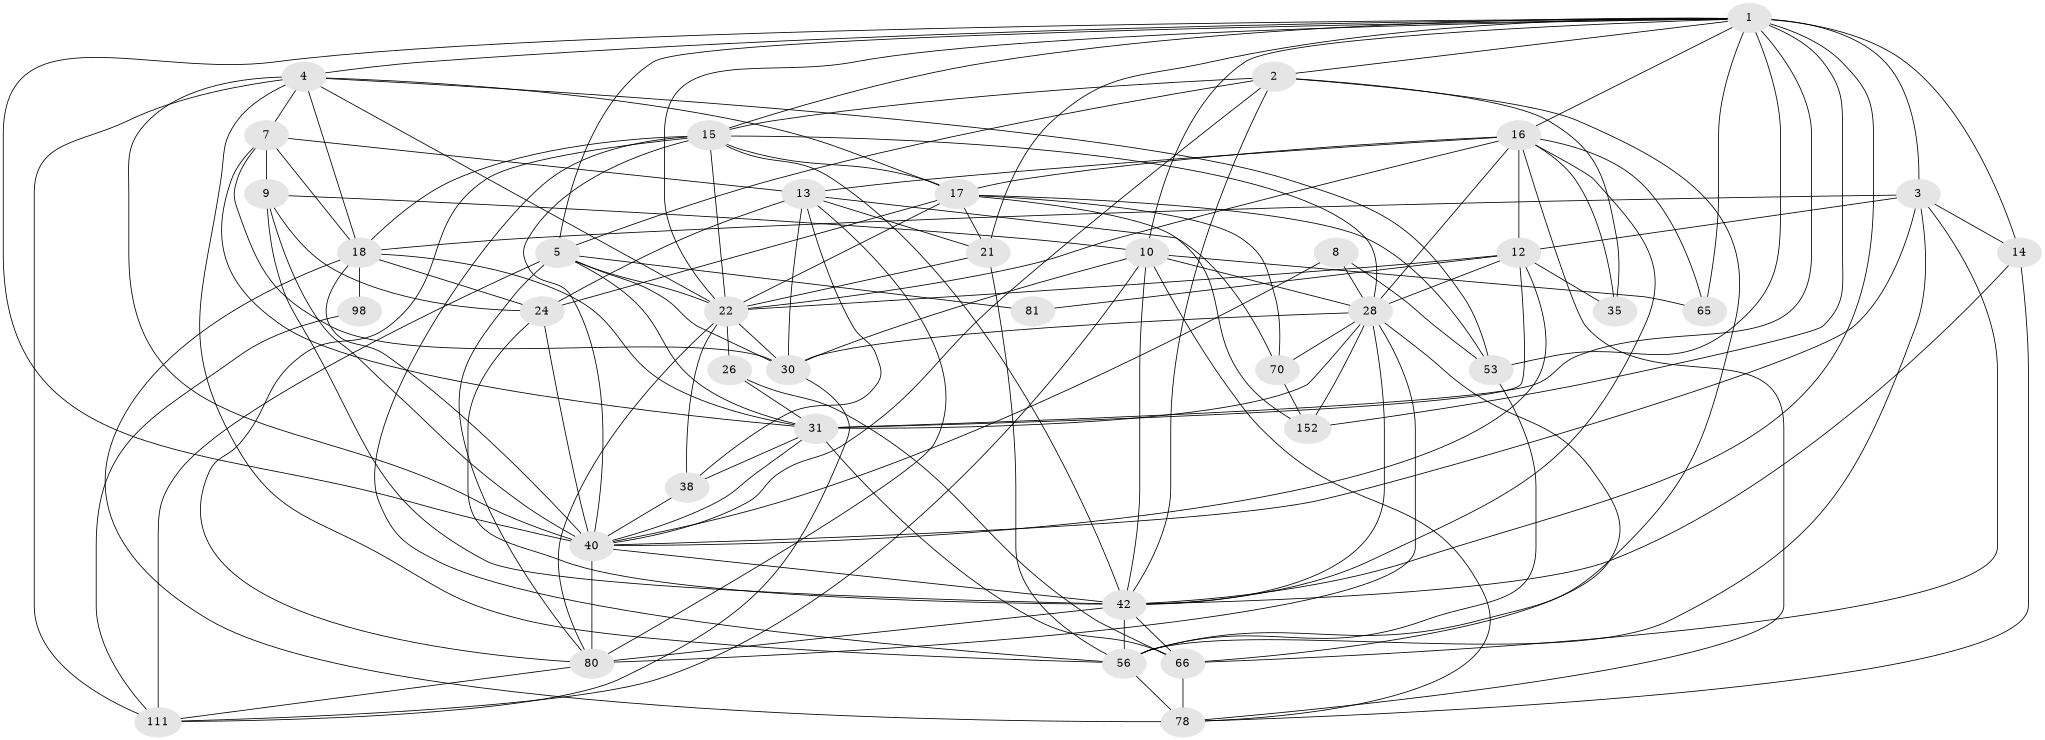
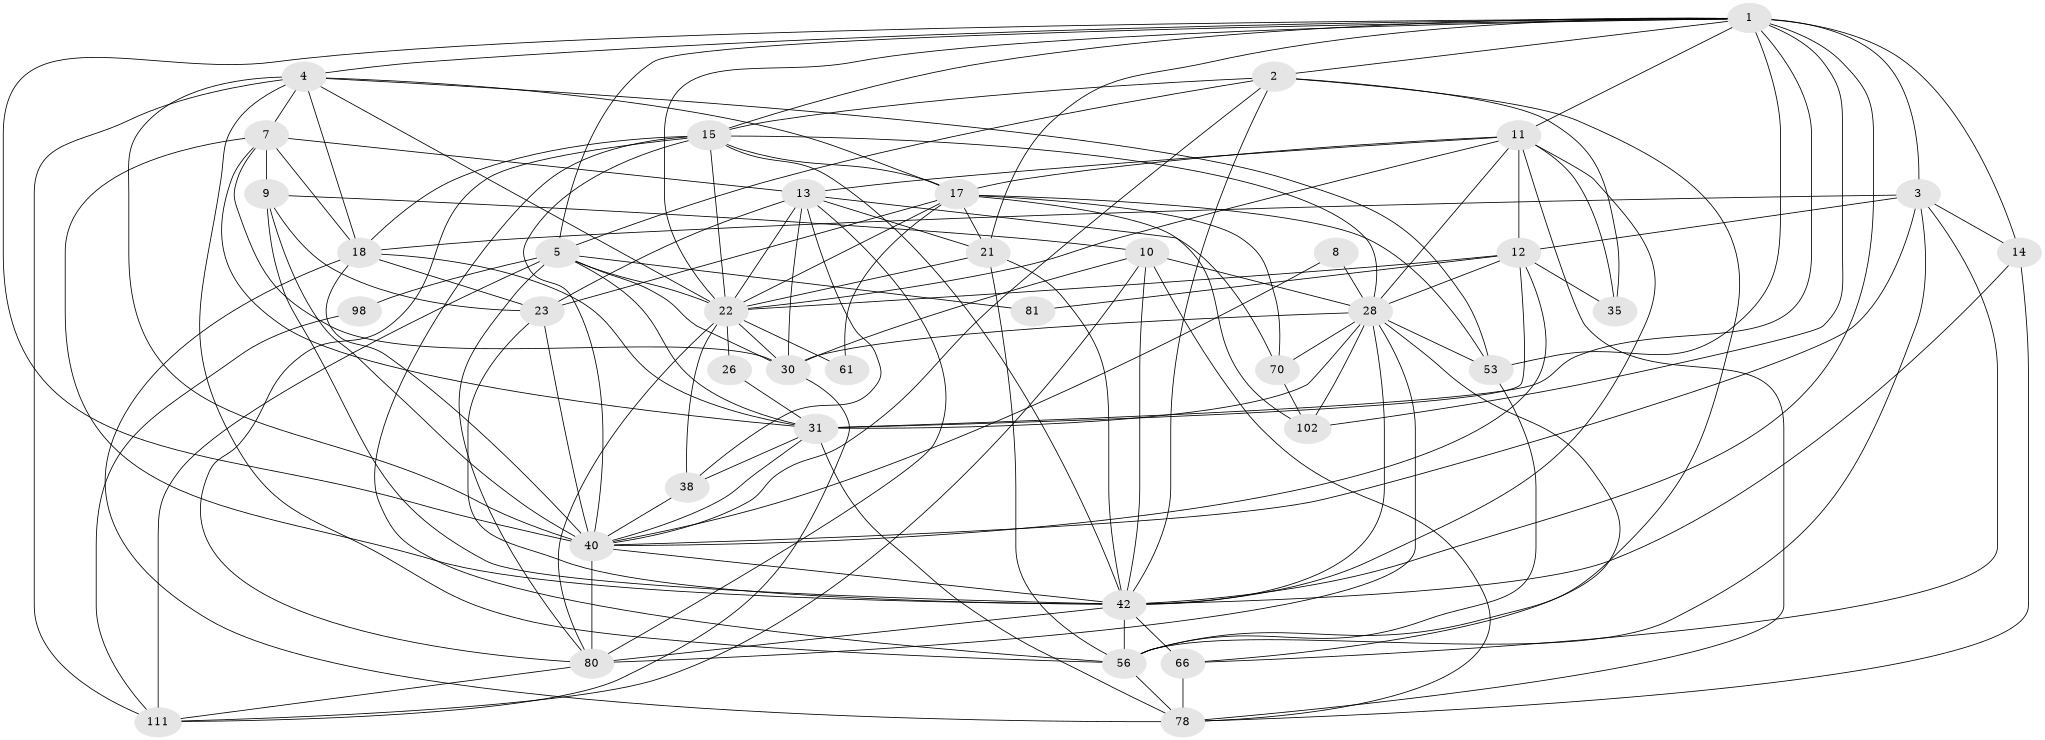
(1503, 29) -> none
(1519, 135) -> (1519, 135)
none -> (764, 255)
(360, 287) -> (456, 278)
(1415, 309) -> (1431, 341)
(542, 311) -> (542, 311)
(1705, 311) -> none
none -> (847, 370)
none -> (1108, 405)
(1308, 429) -> (1308, 429)
(963, 505) -> none
none -> (381, 546)
(976, 582) -> (968, 607)
